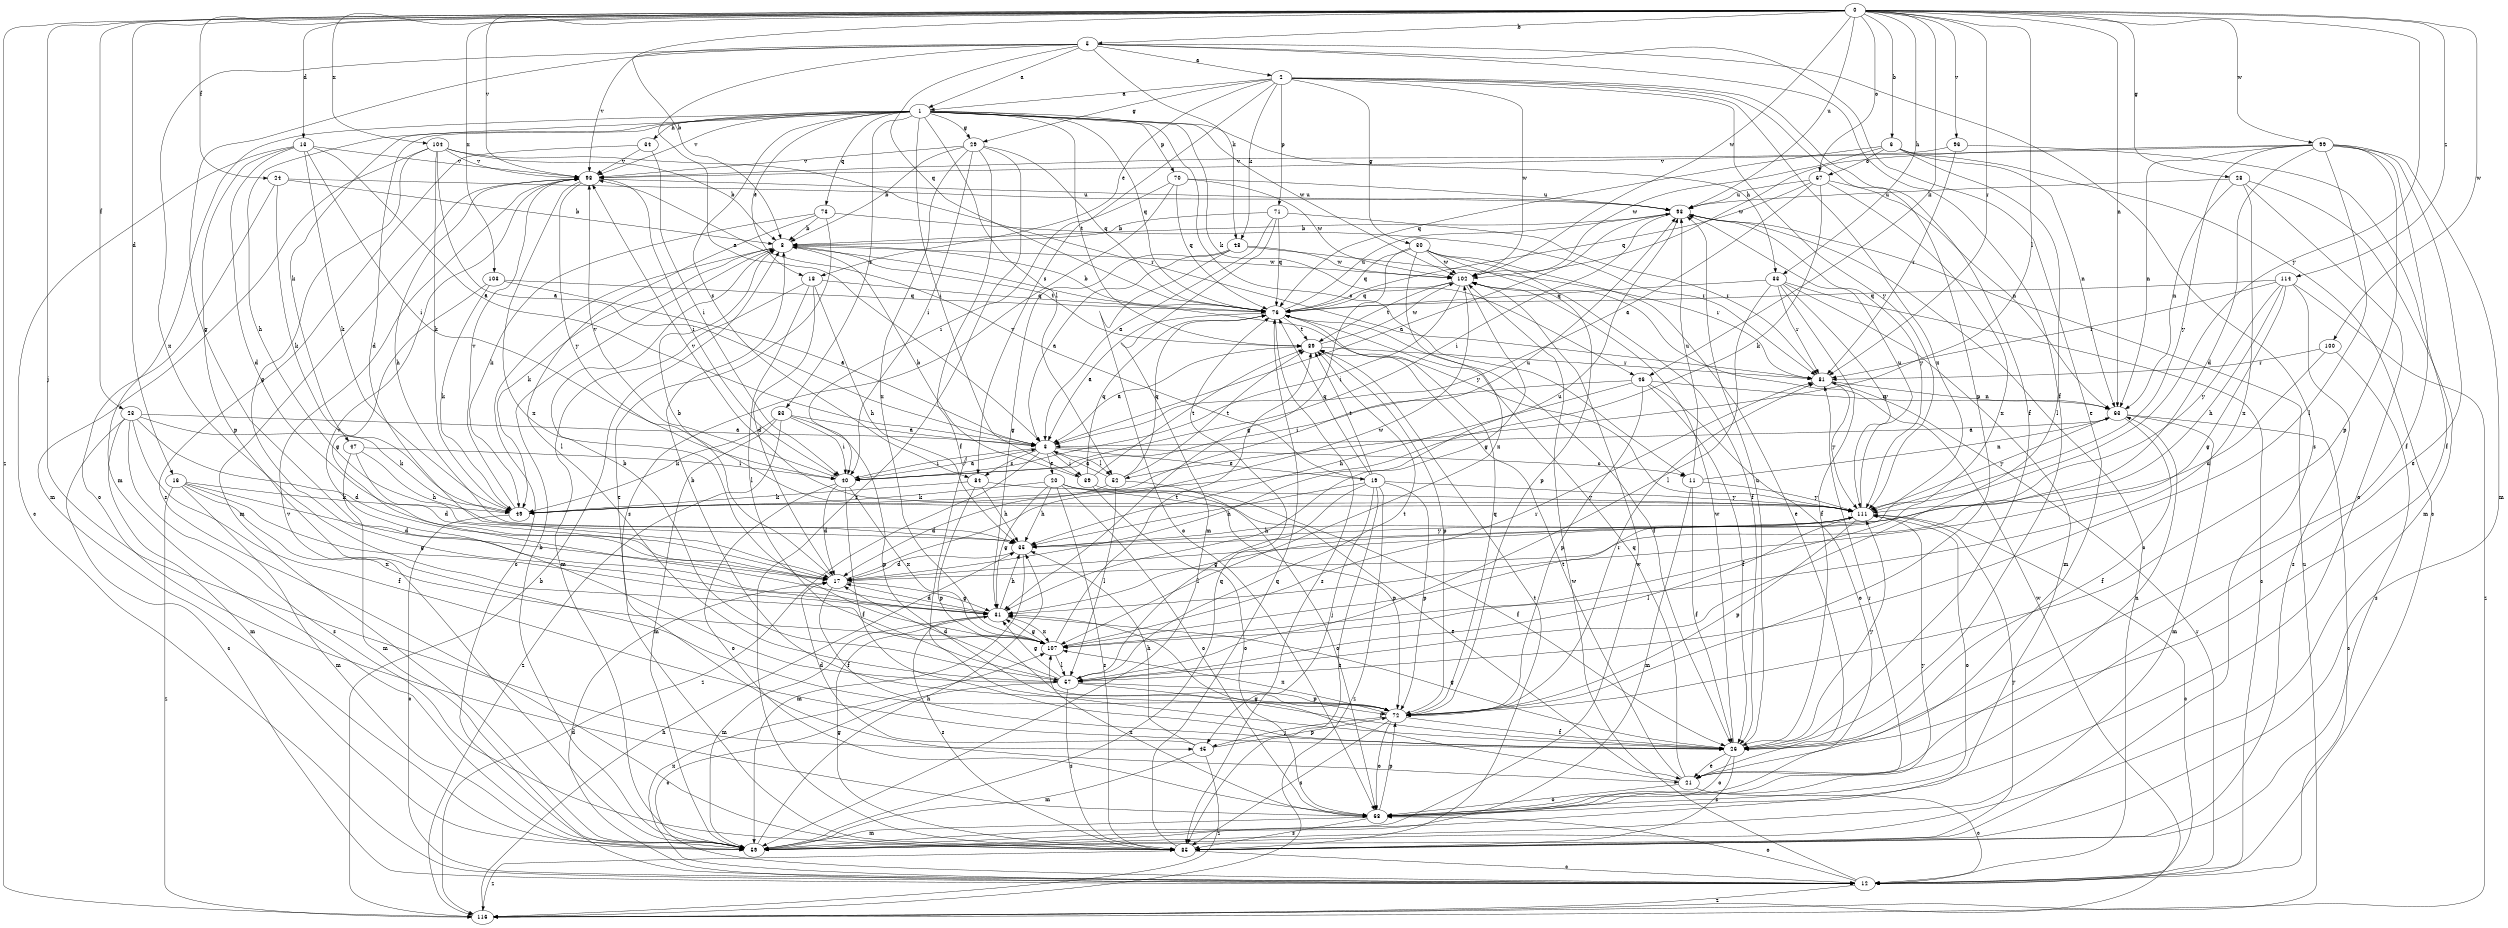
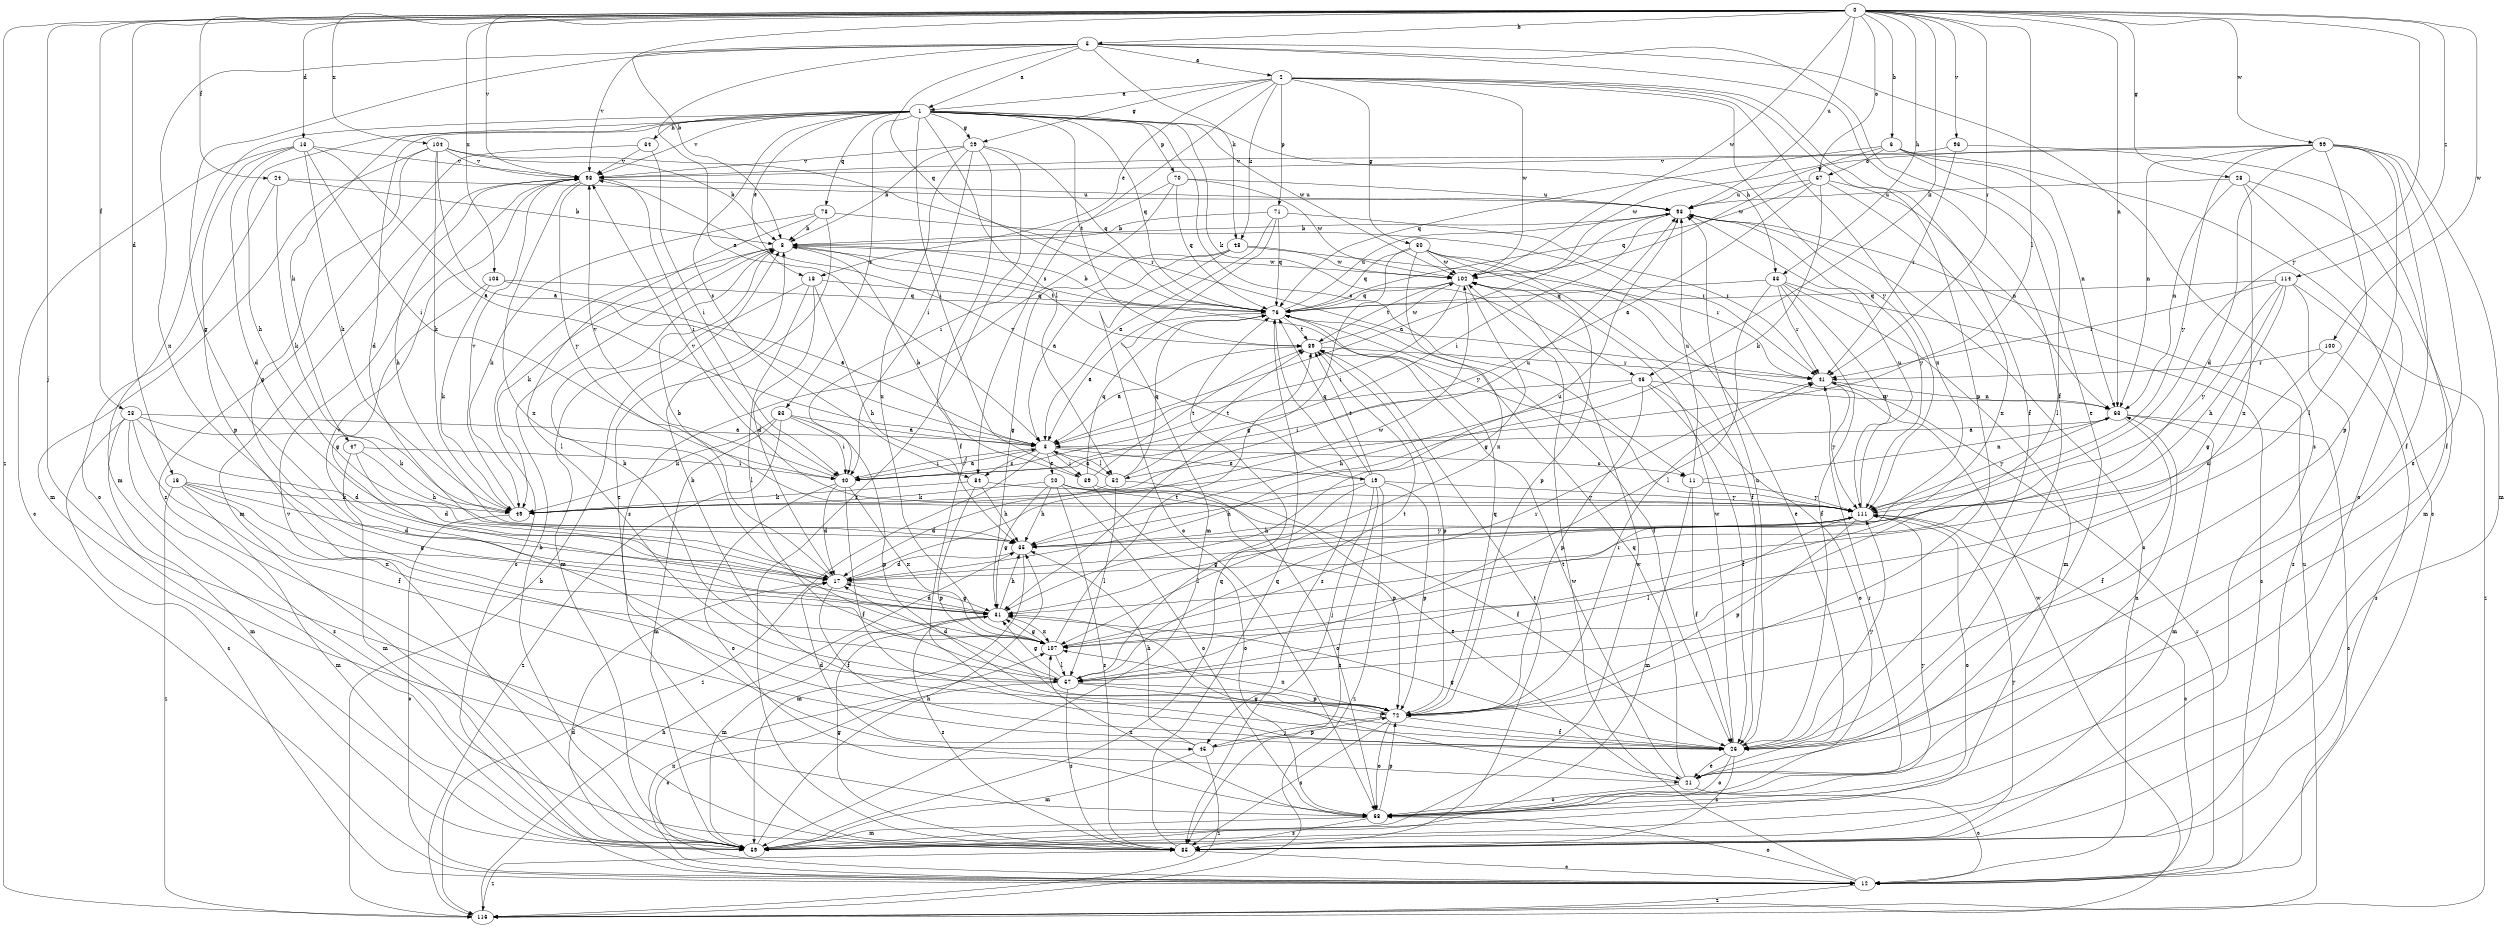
(1822, 380) -> (1822, 380)
